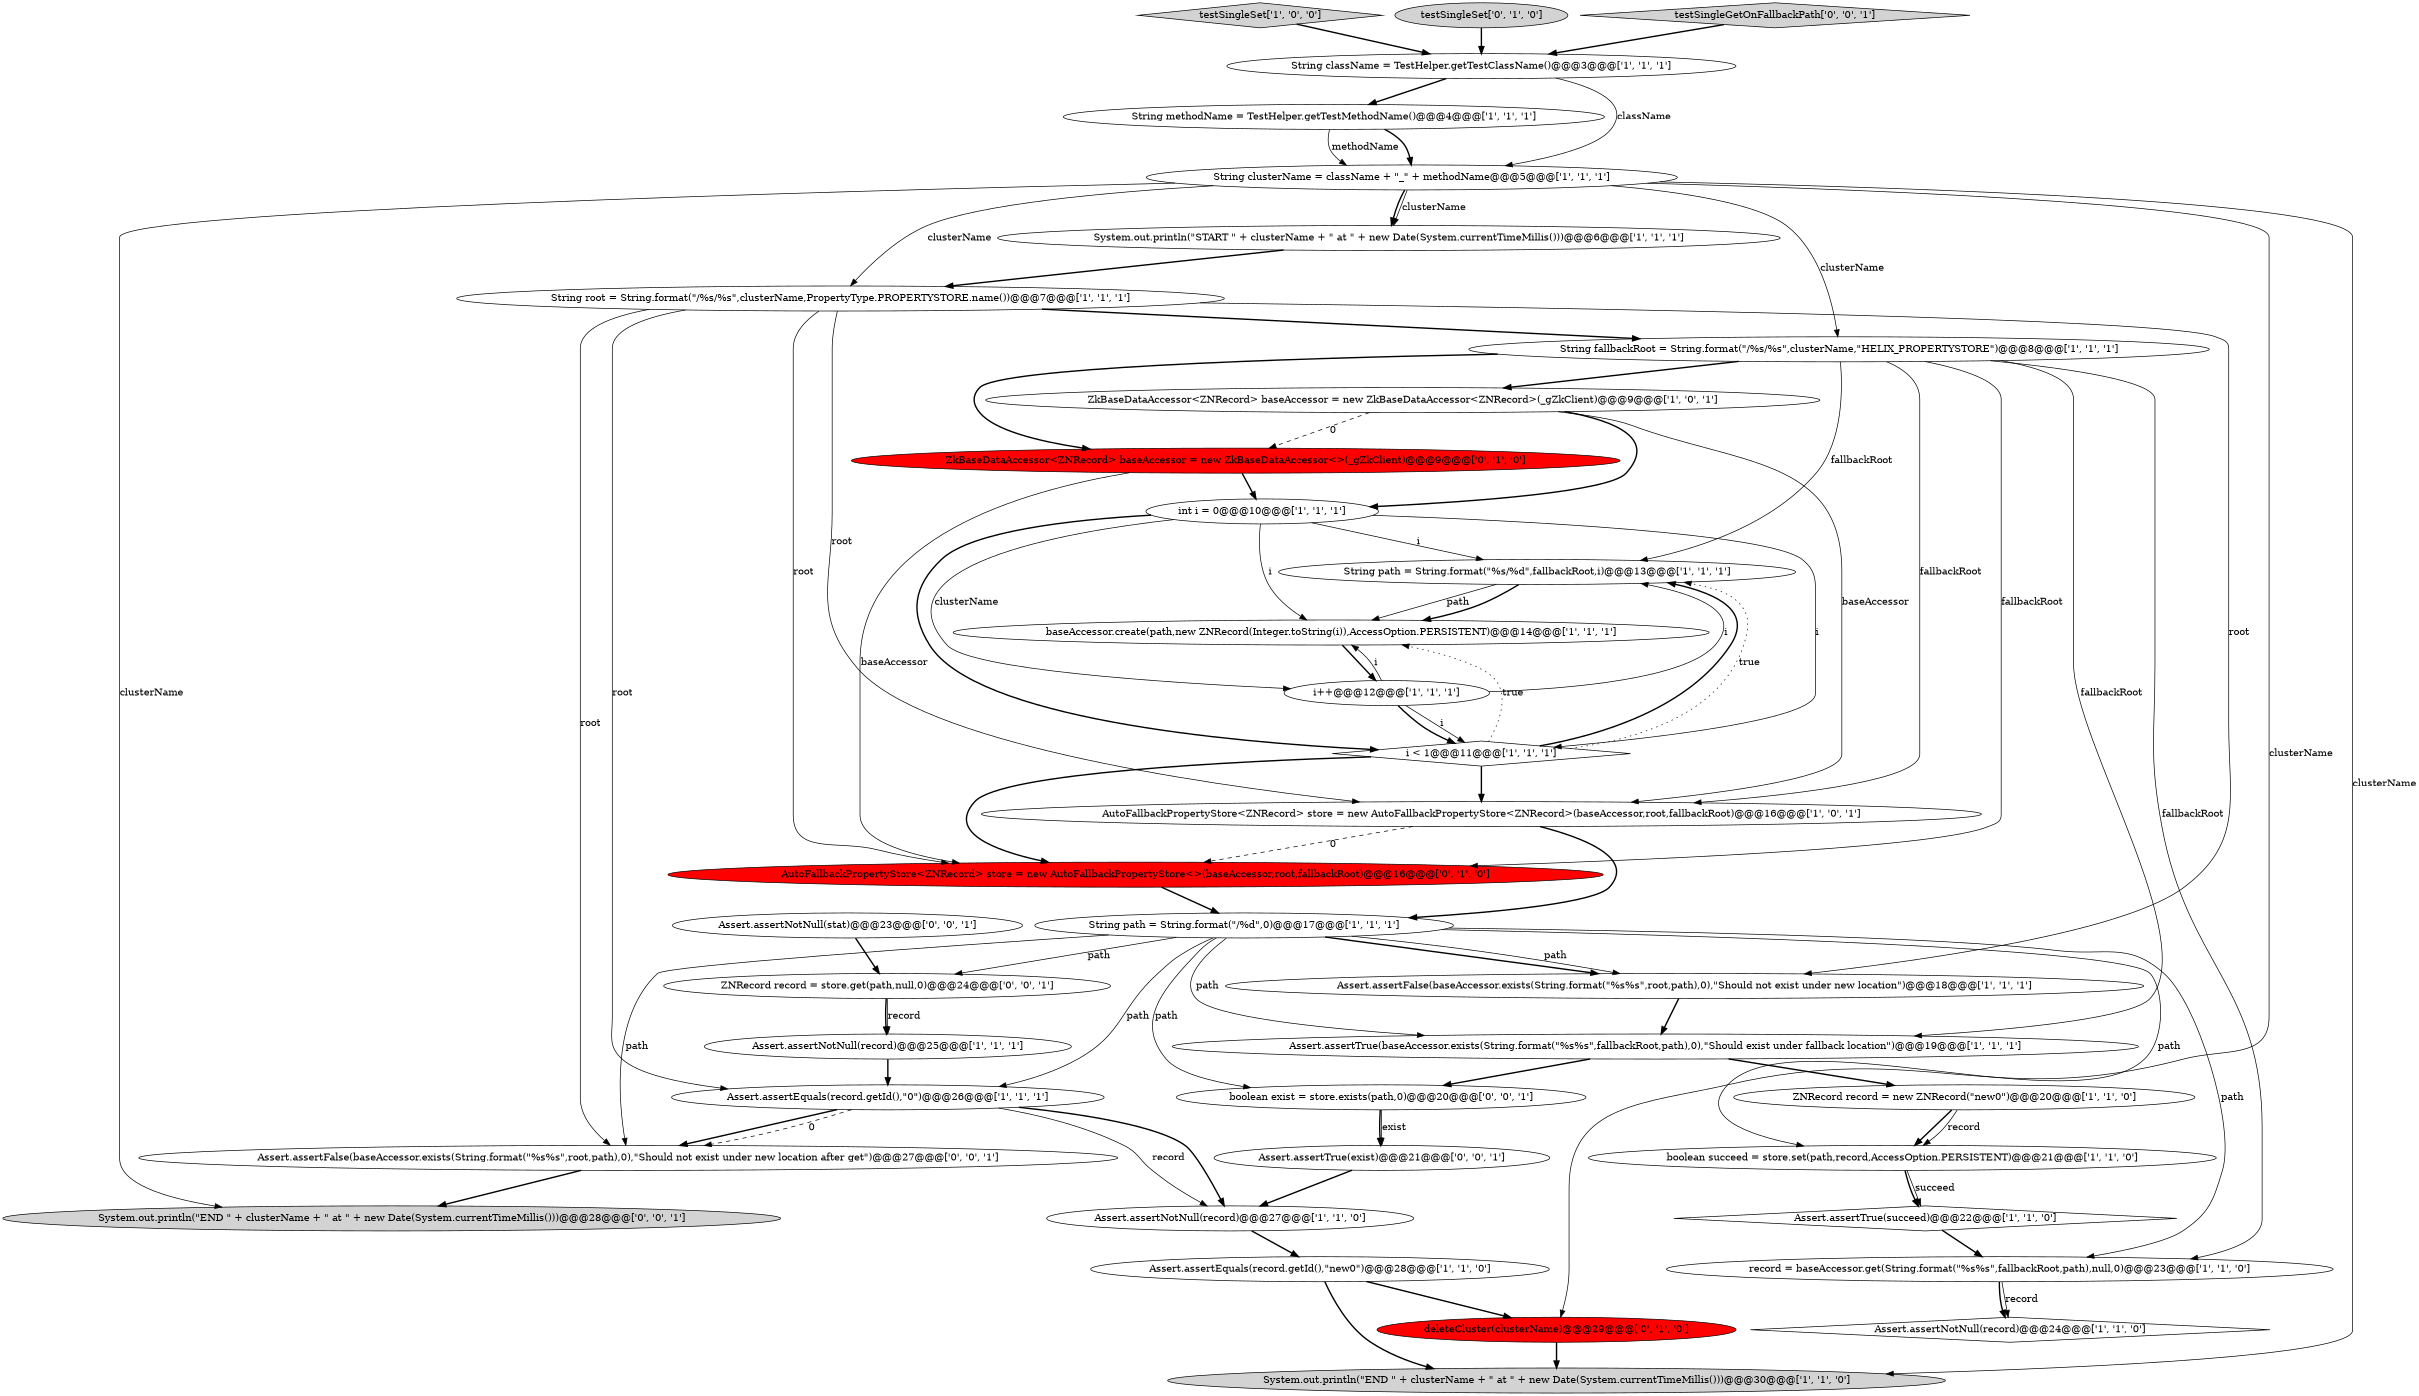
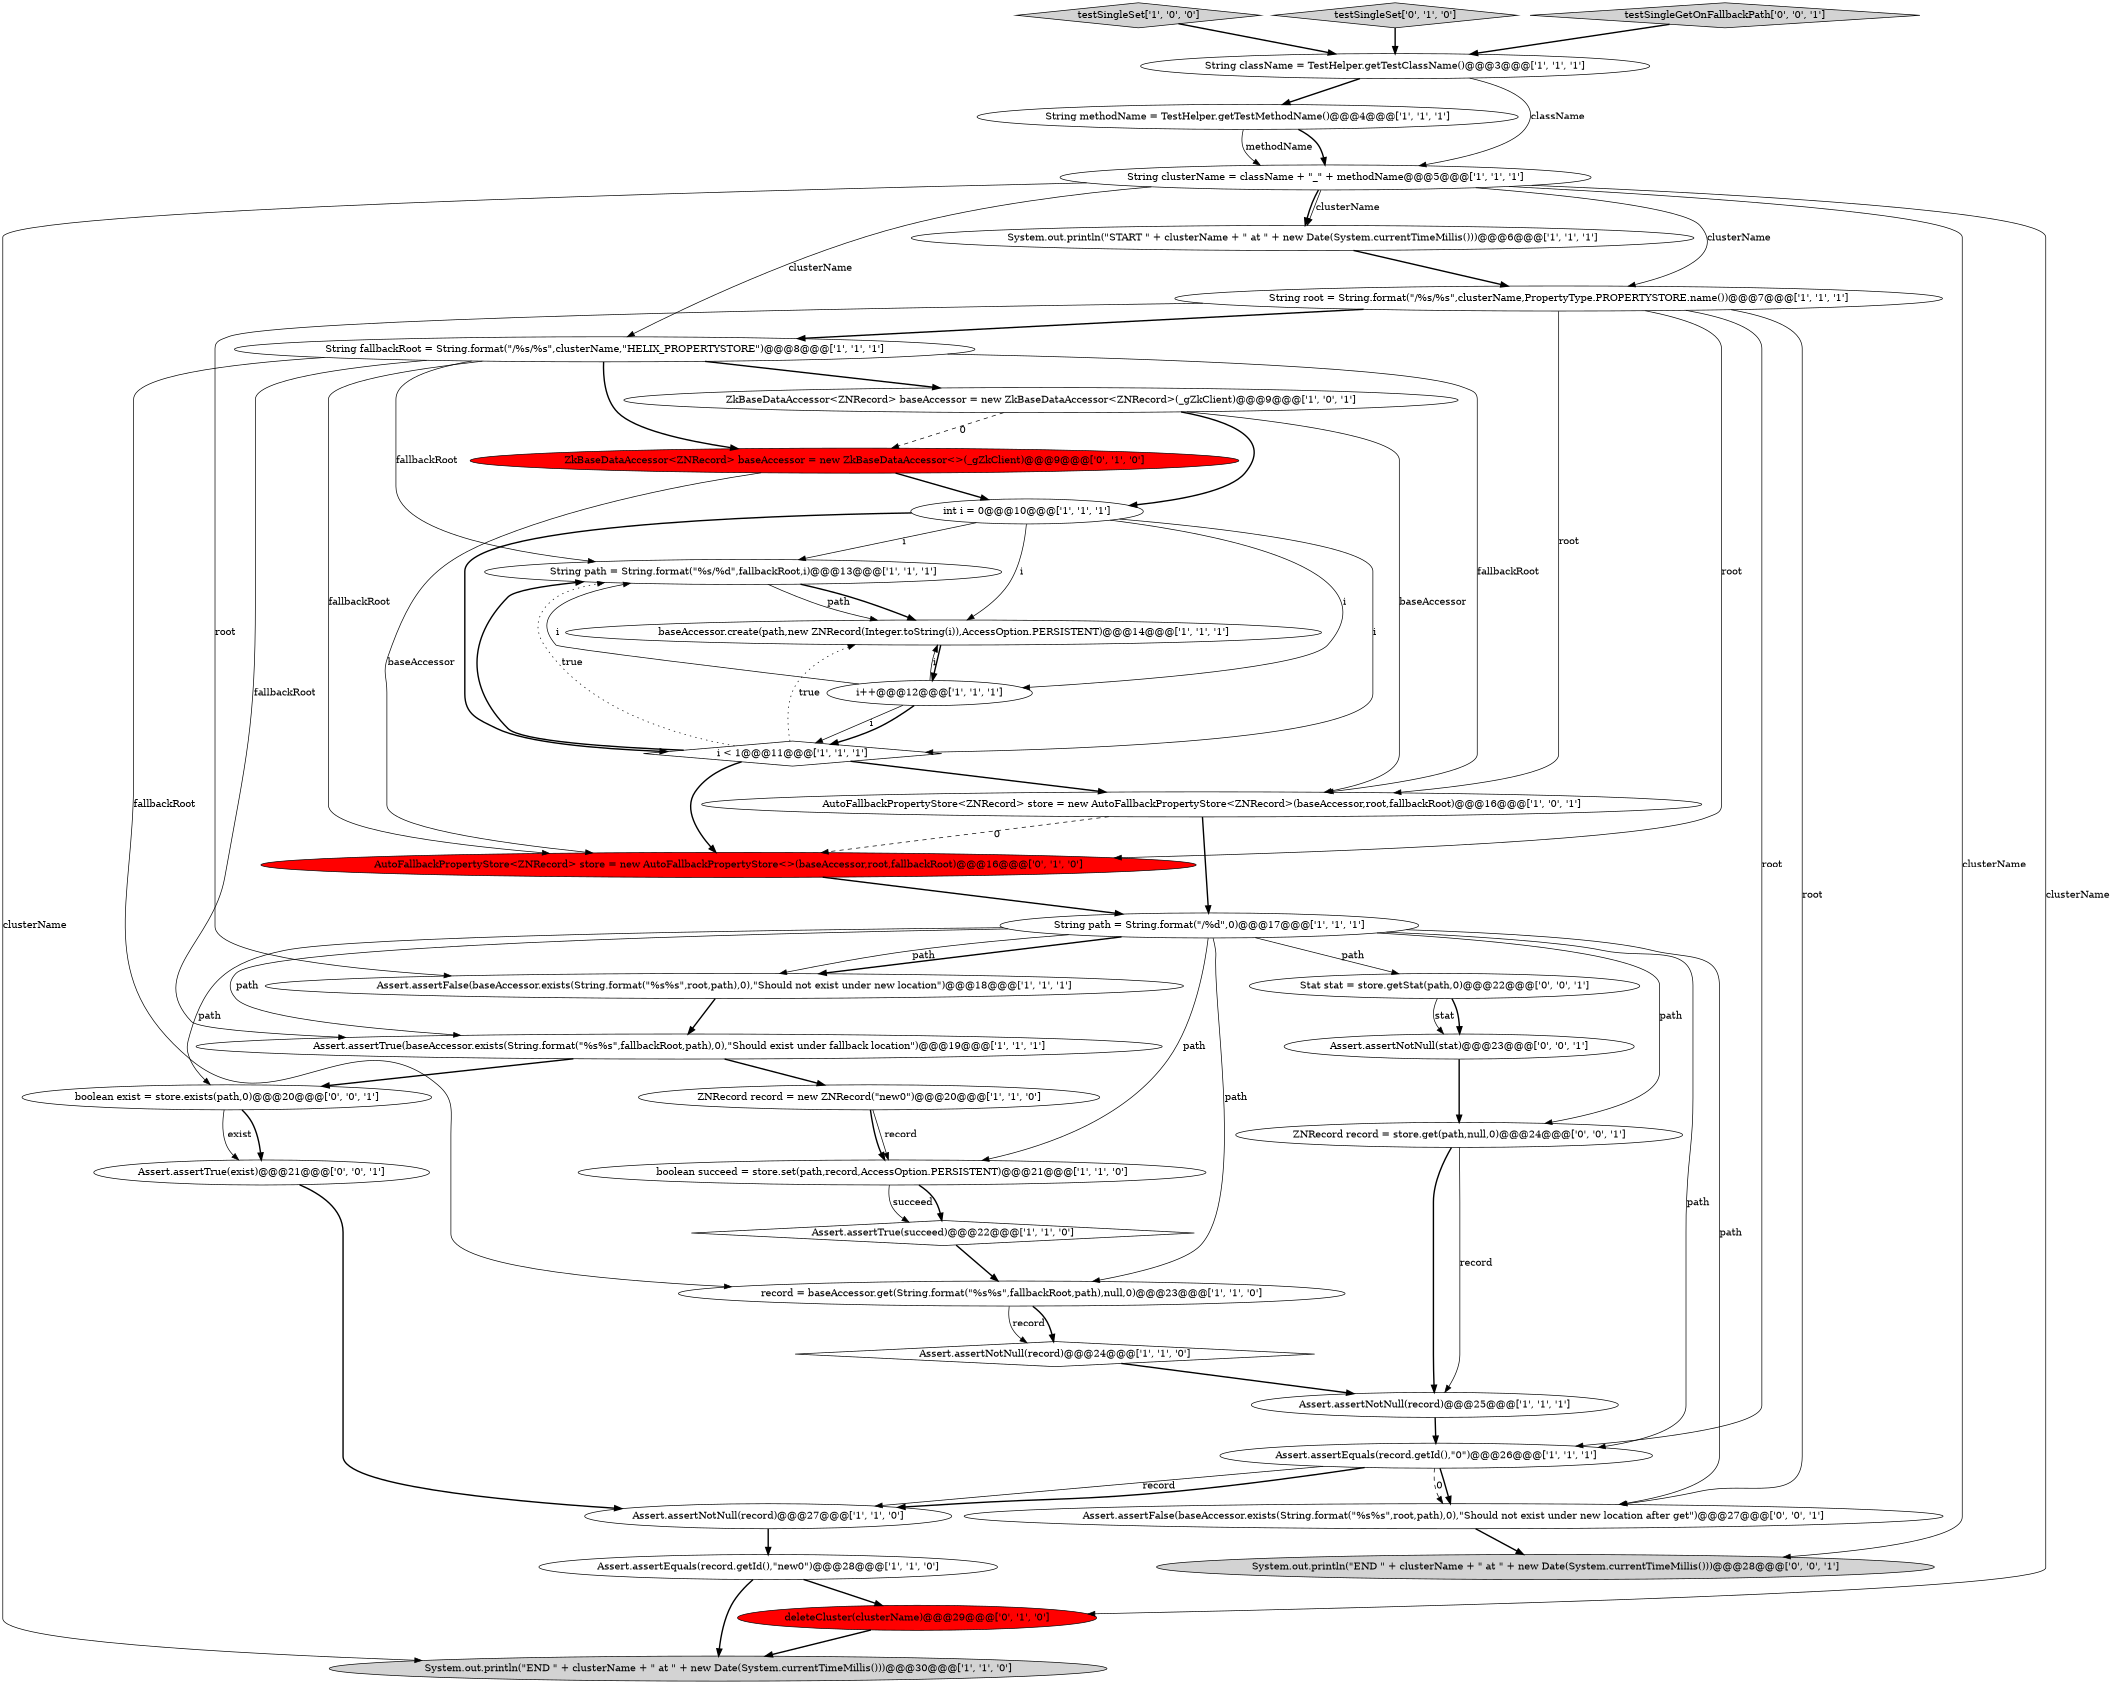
(1481, 15) -> (1395, 15)
(967, 602) -> (1345, 602)
none -> (1445, 986)
none -> (1234, 1378)
